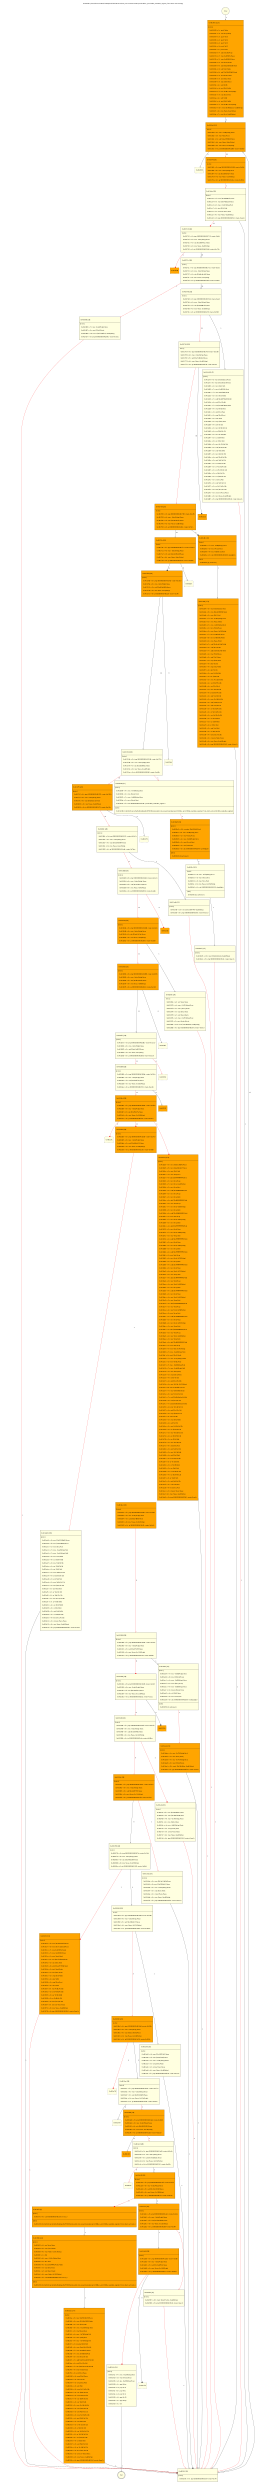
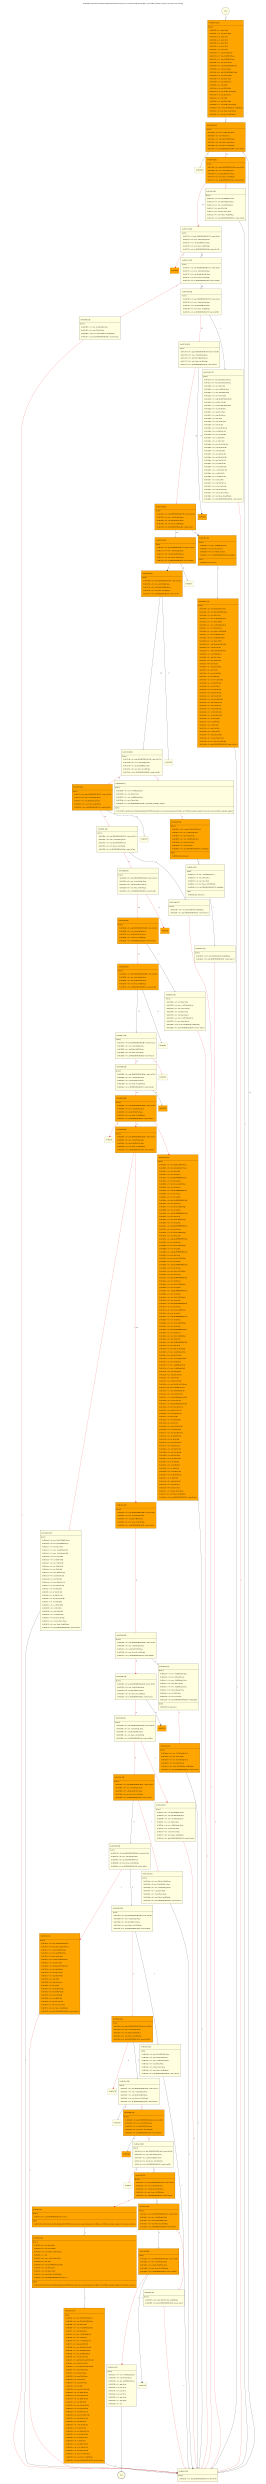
(212, 223) -> (198, 203)
none -> (136, 1327)
